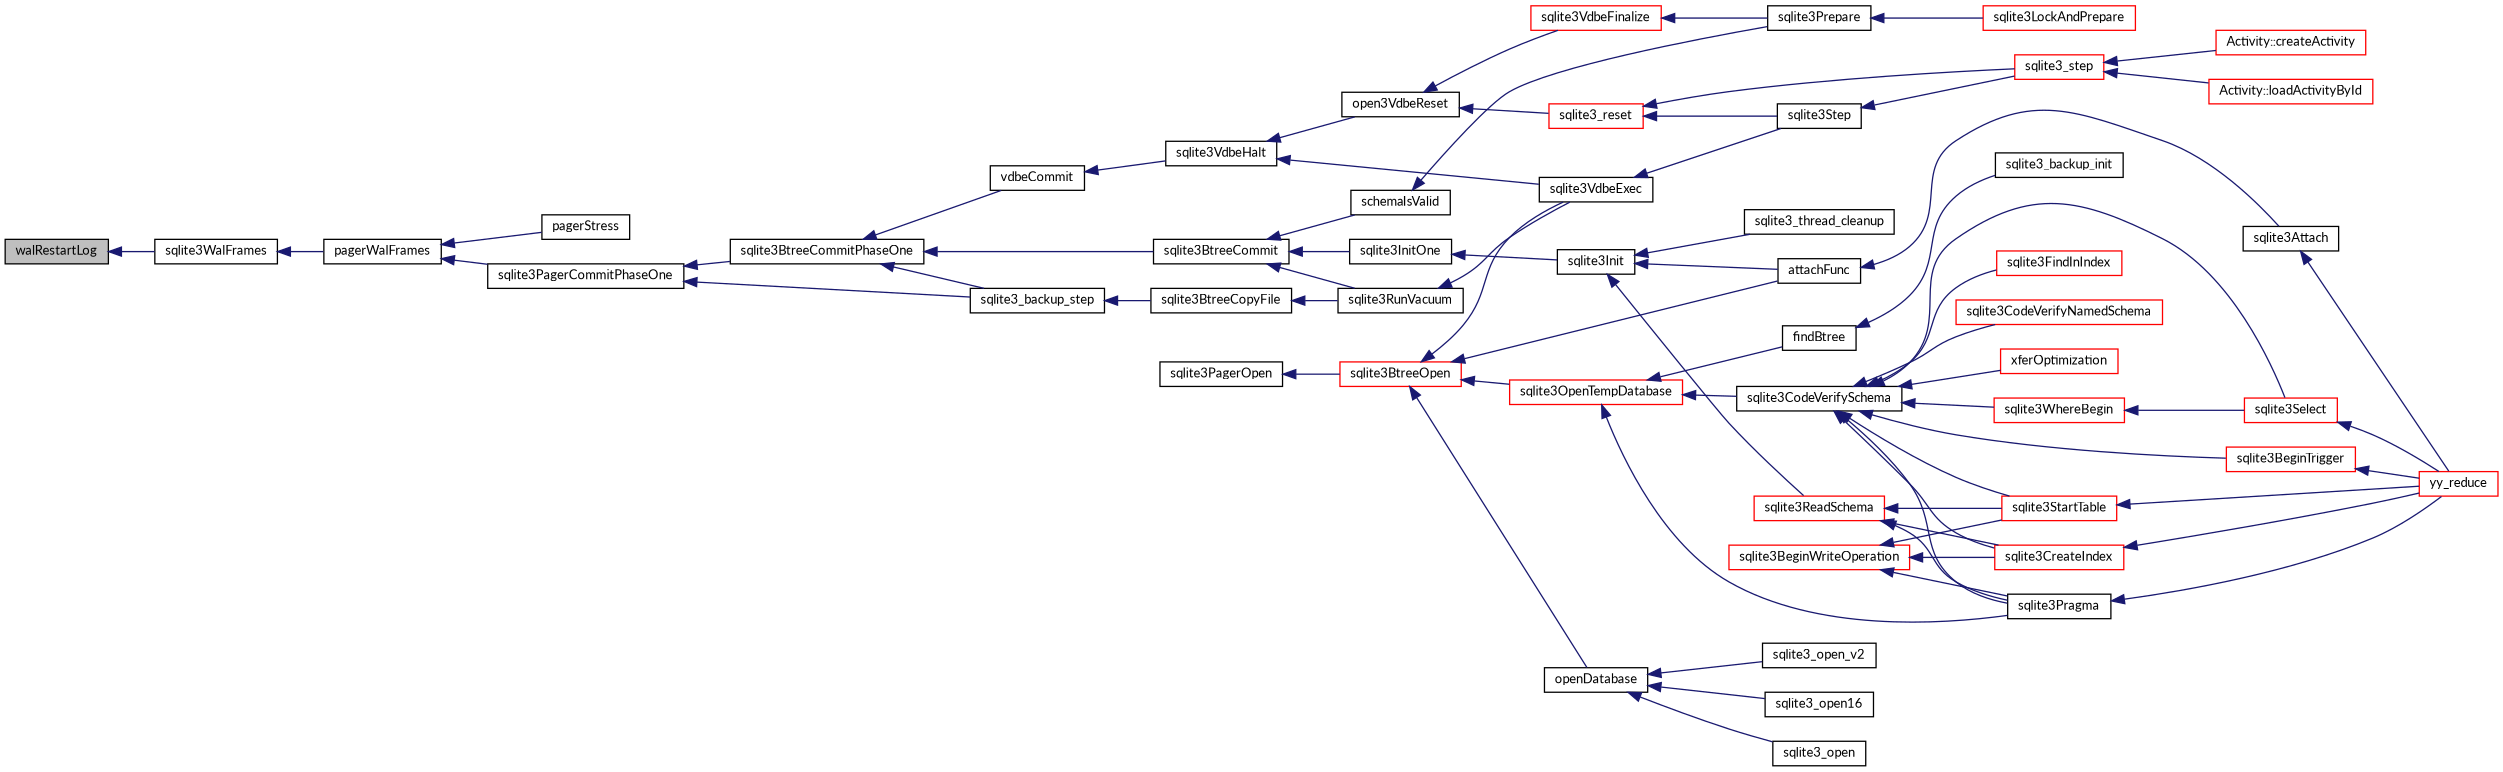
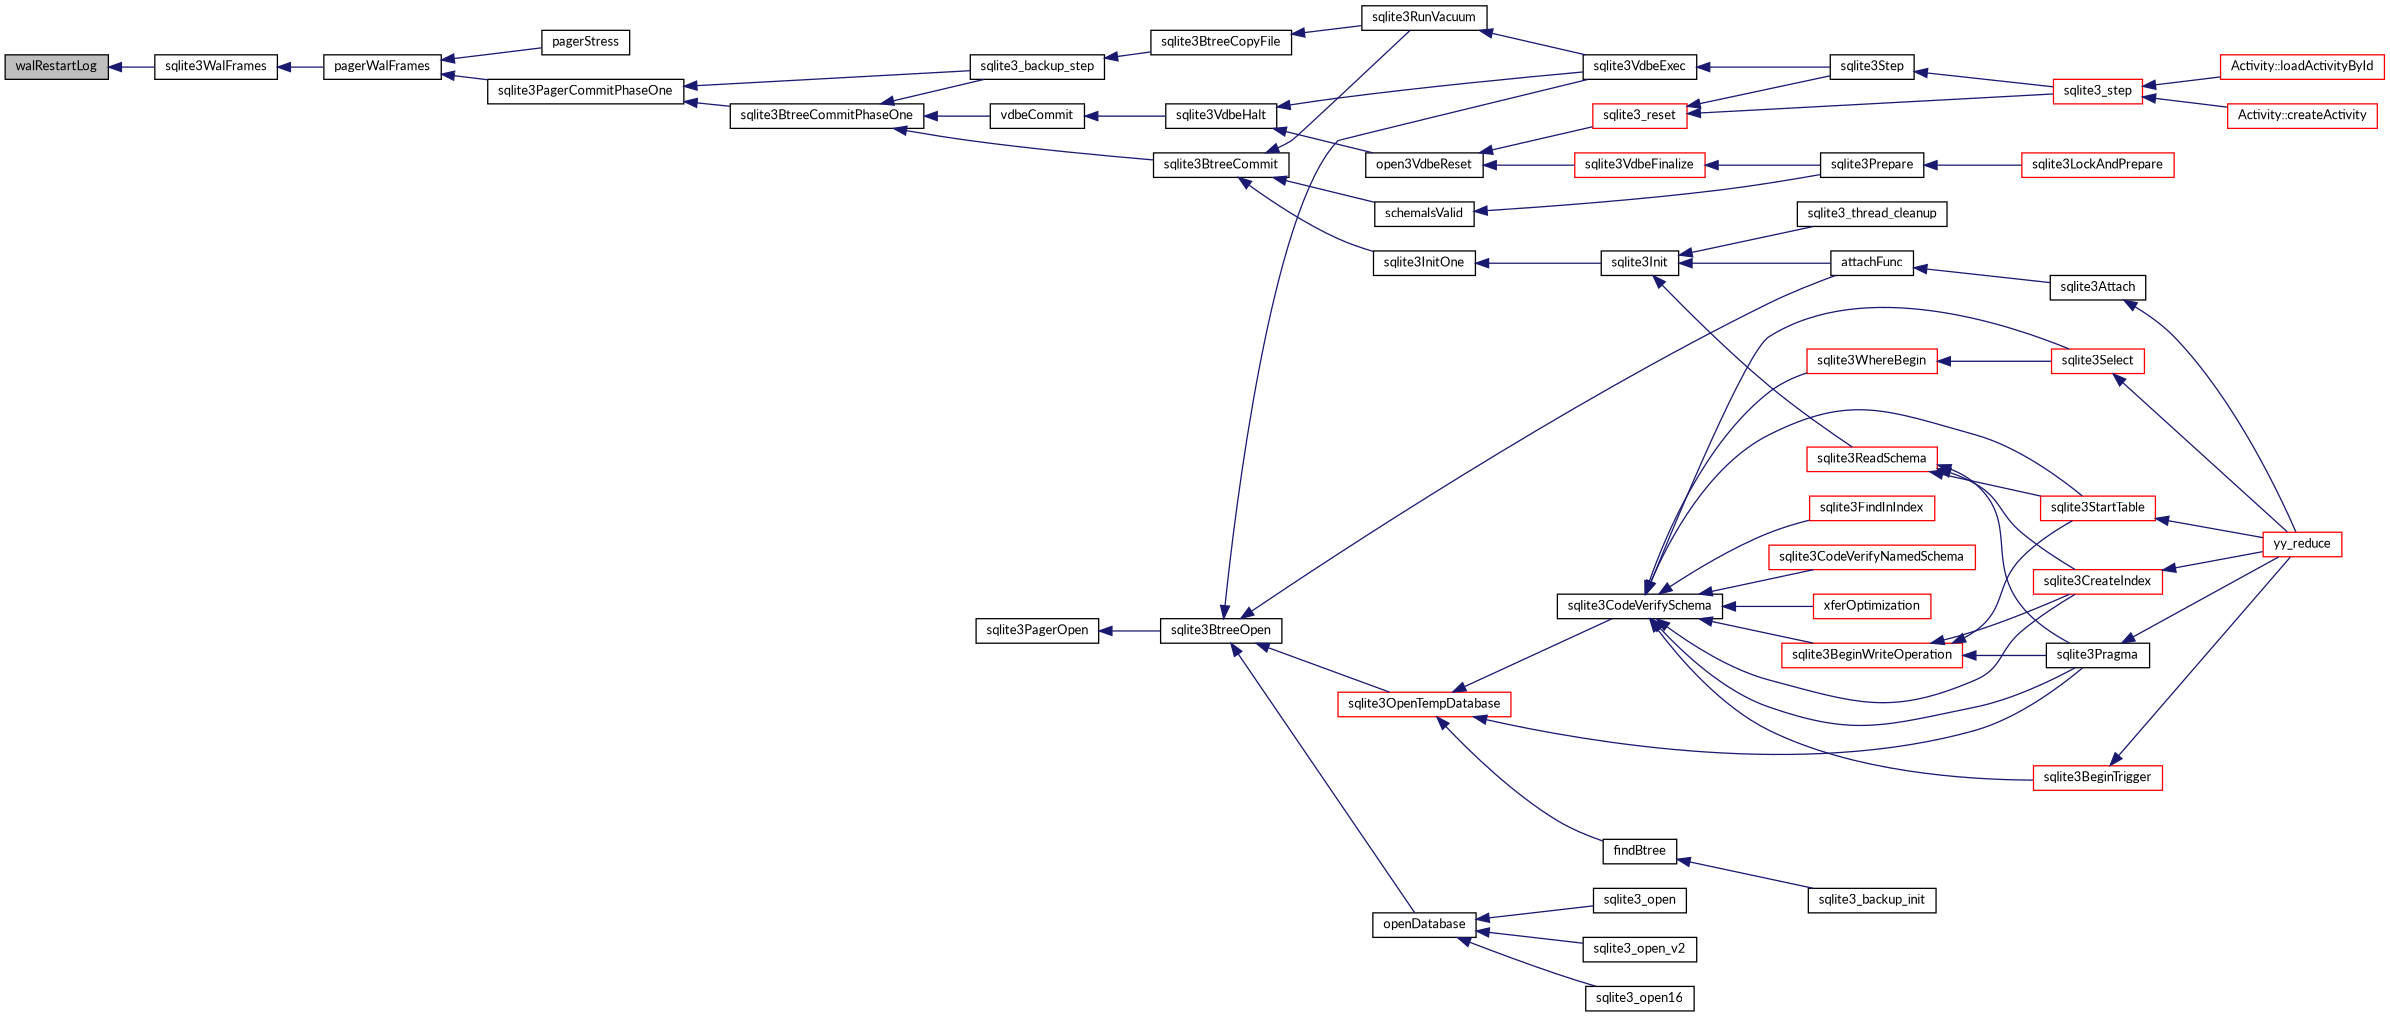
(1401, 374) -> (1221, 631)
none -> (1763, 632)
